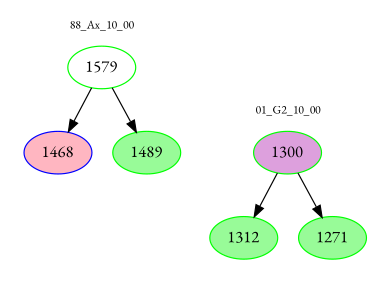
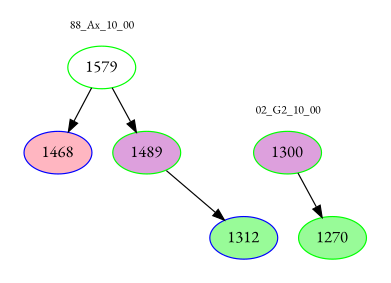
(288, 111) -> (288, 111)
(147, 153) -> (147, 153)
(269, 190) -> (191, 191)
(244, 238) -> (244, 238)
(333, 238) -> (333, 238)
